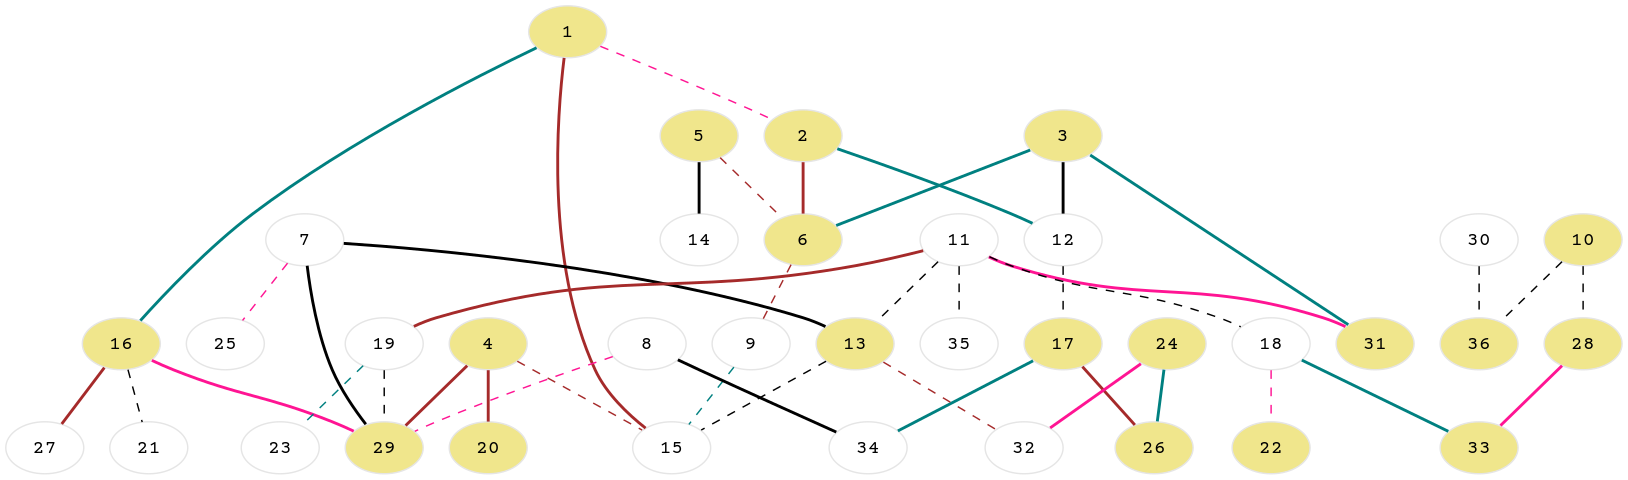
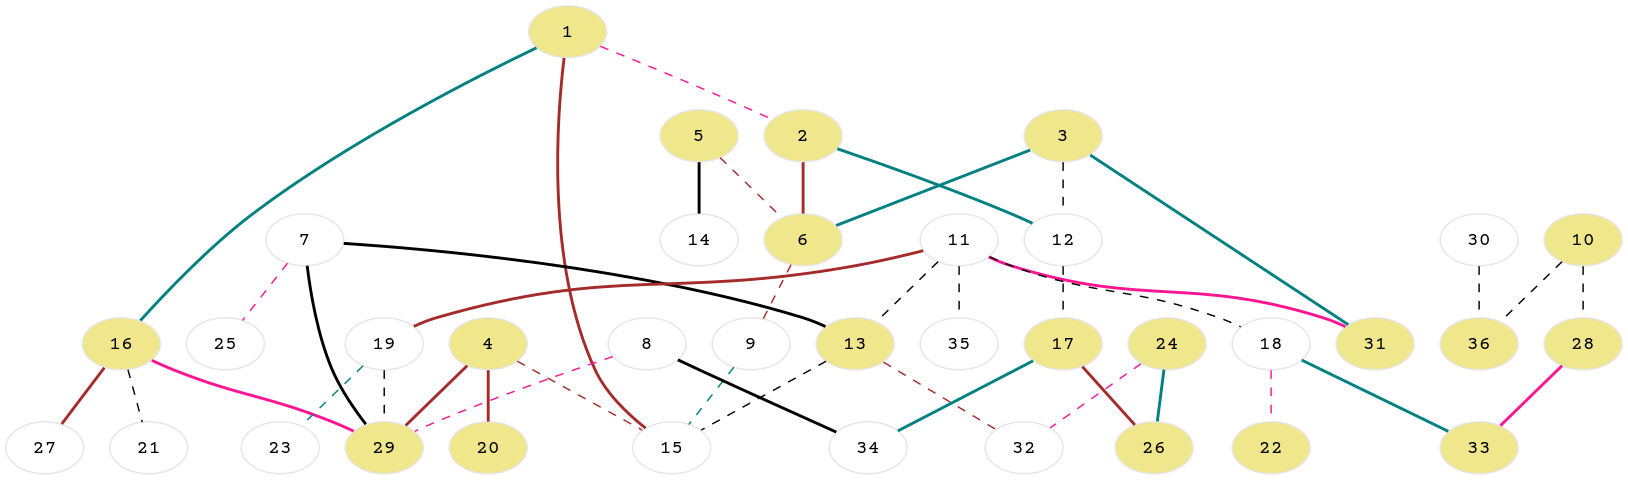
(1063, 188) -> (1063, 188)
(1096, 396) -> (1096, 396)
